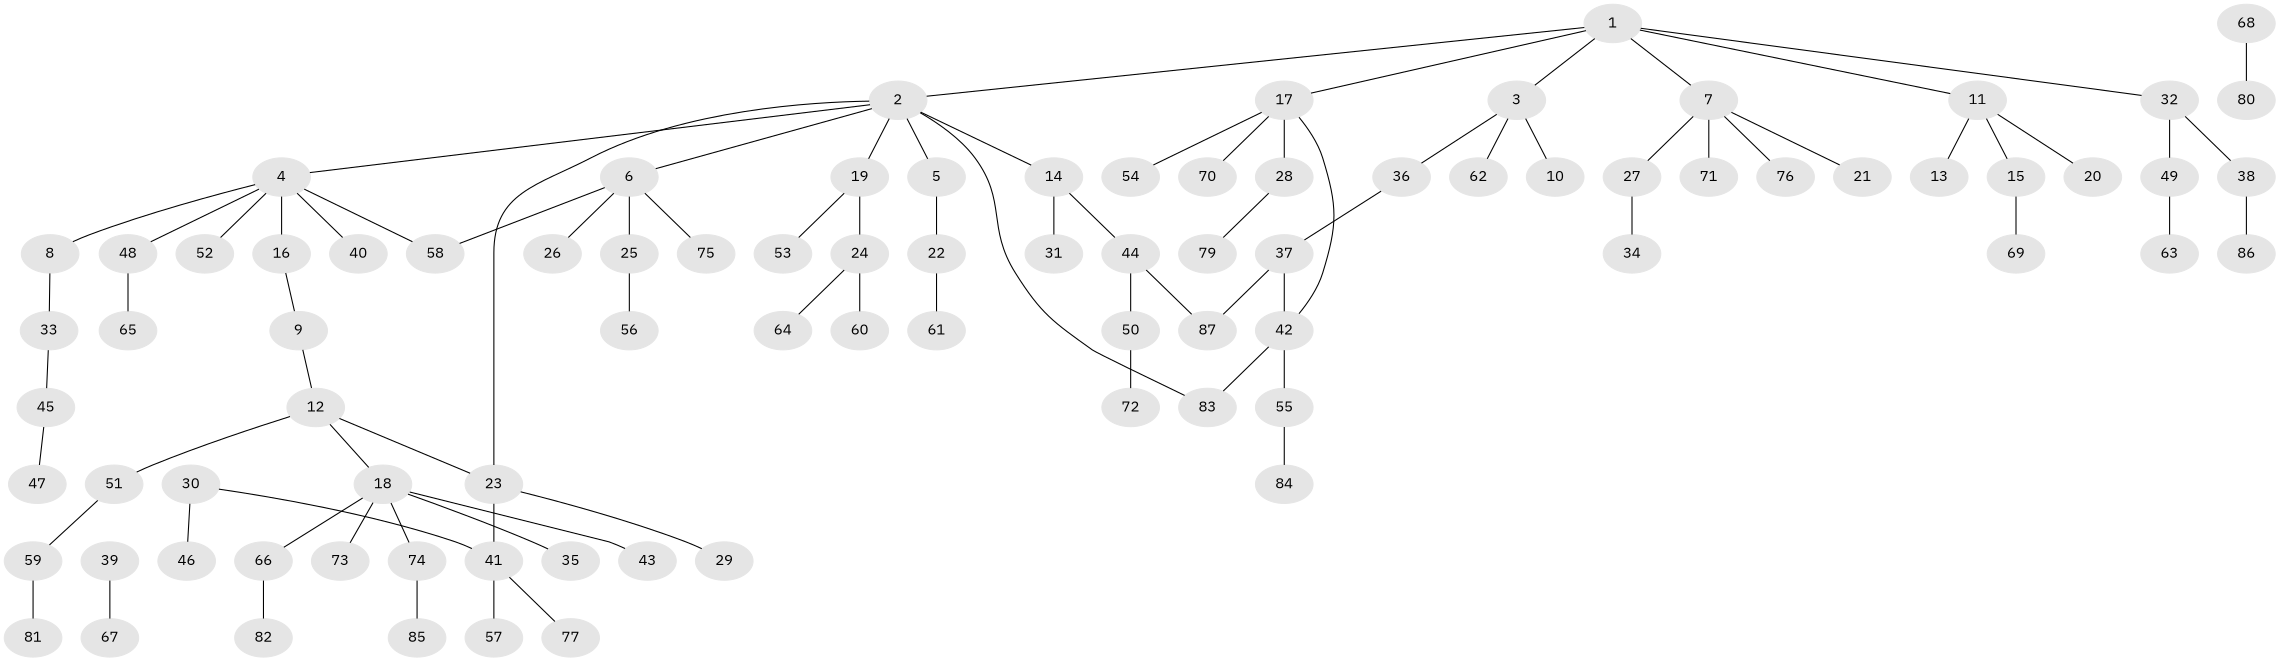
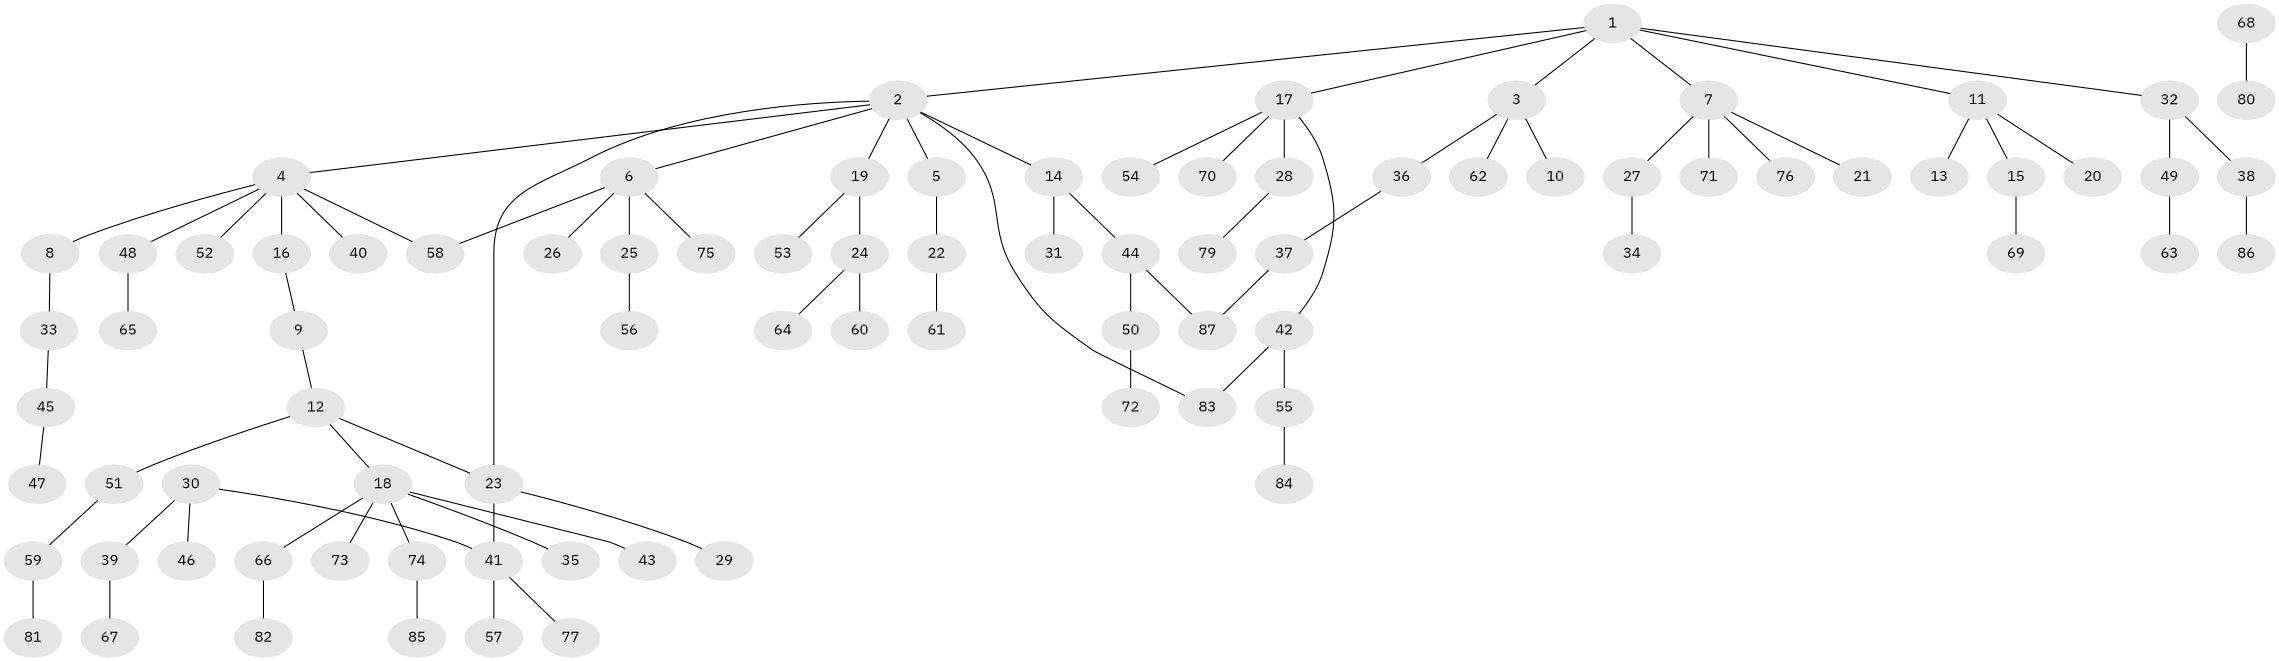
(1284, 292) -> none
none -> (150, 523)
